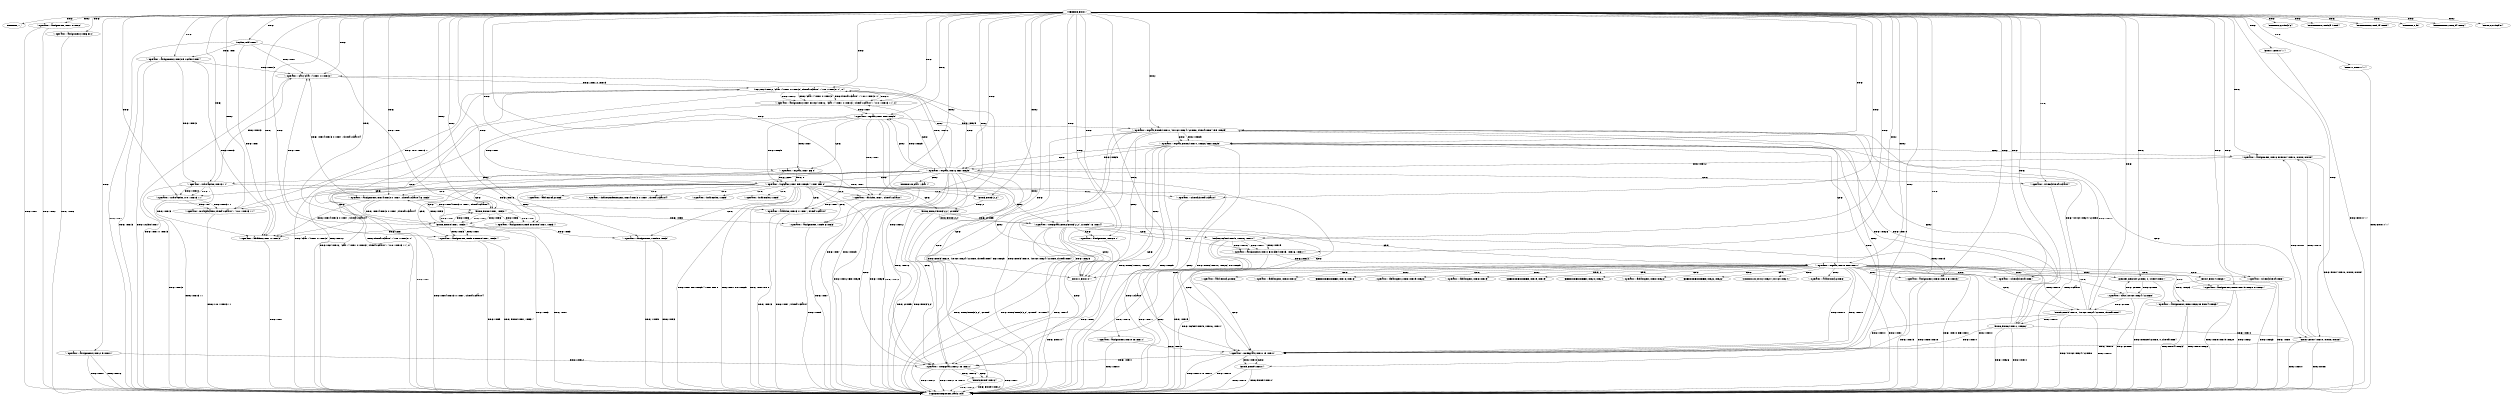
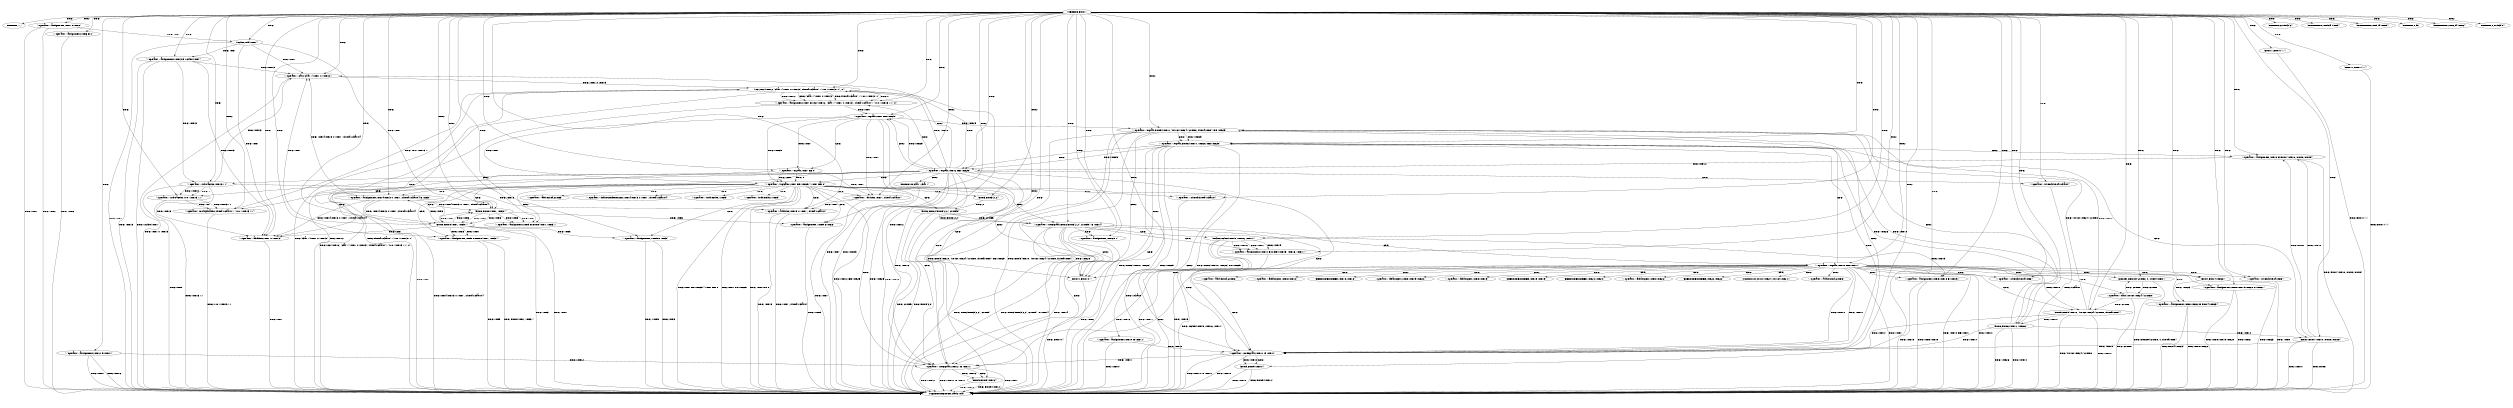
none -> (1771, 13)
(2493, 26) -> (2493, 26)
none -> (154, 36)
(1540, 264) -> none
(1597, 272) -> (1597, 272)
(176, 287) -> (176, 287)
